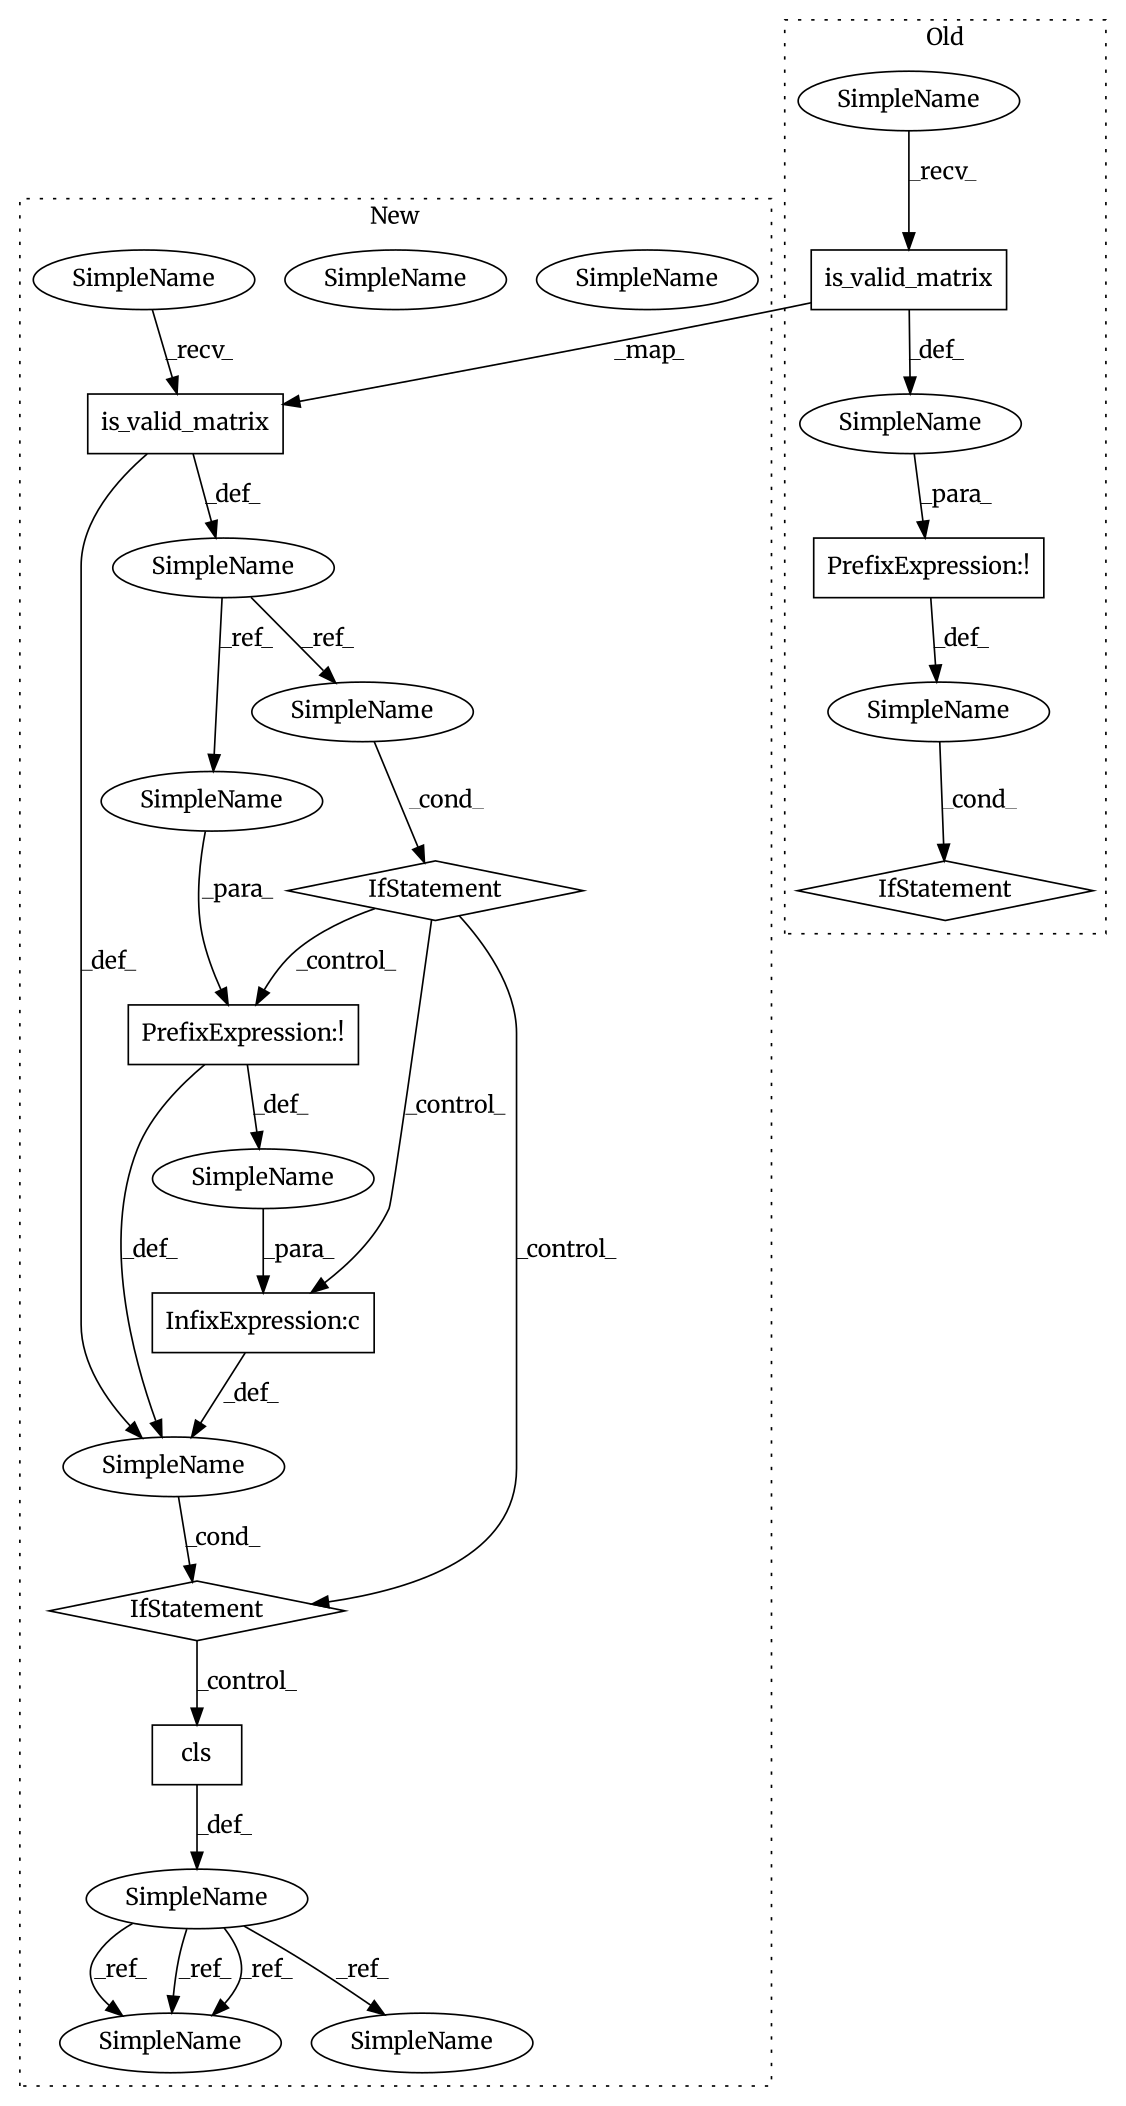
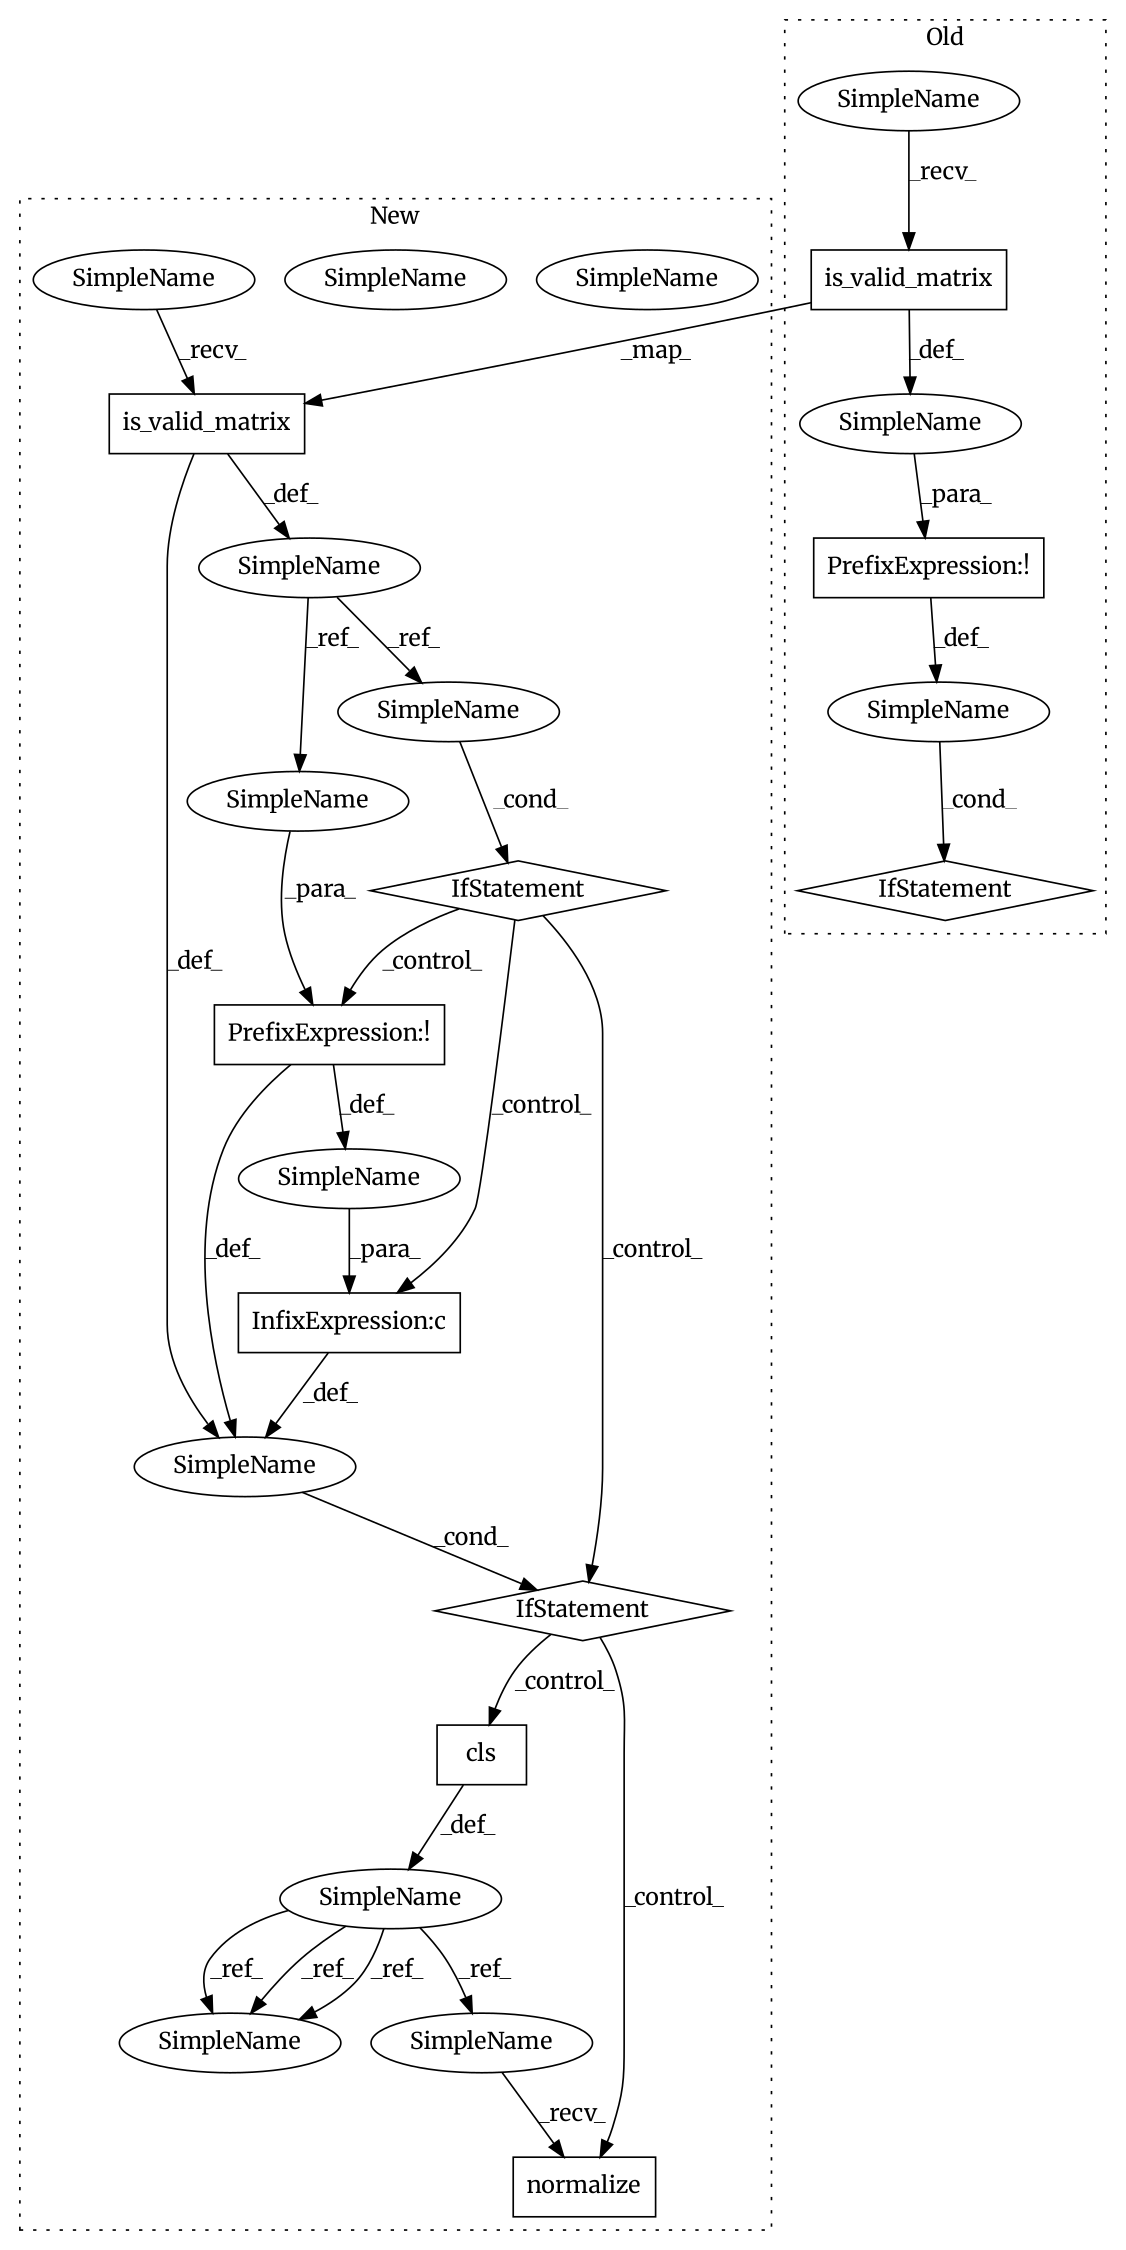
none -> (584, 2187)
